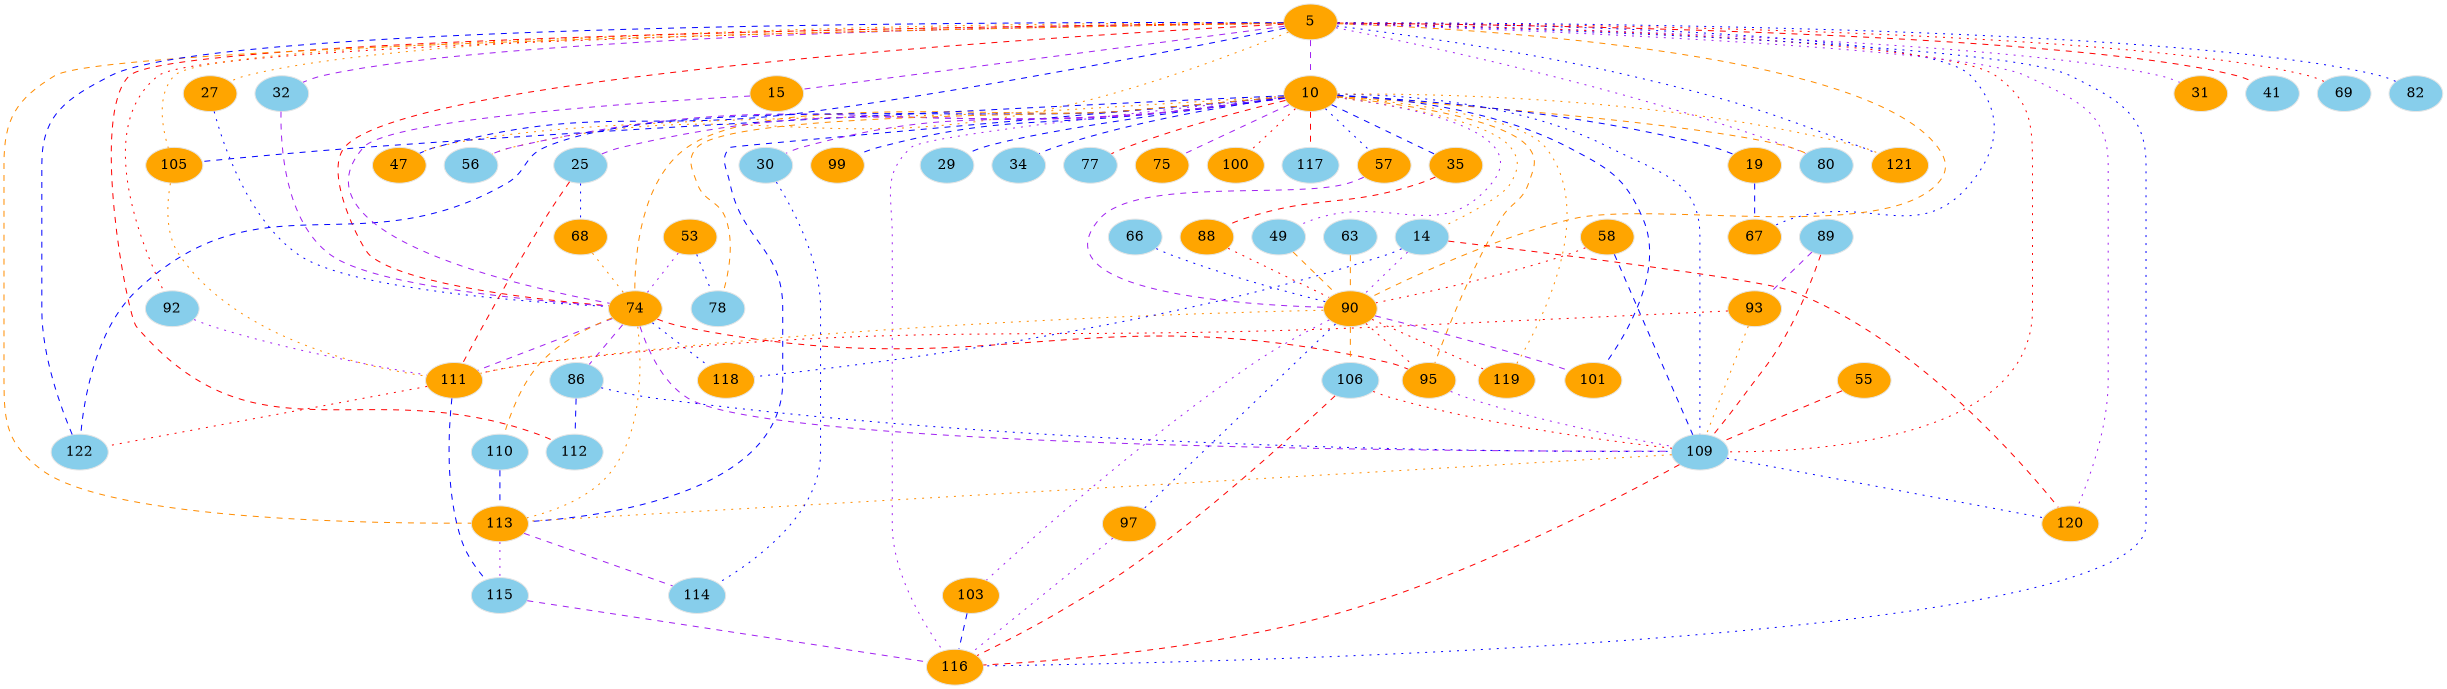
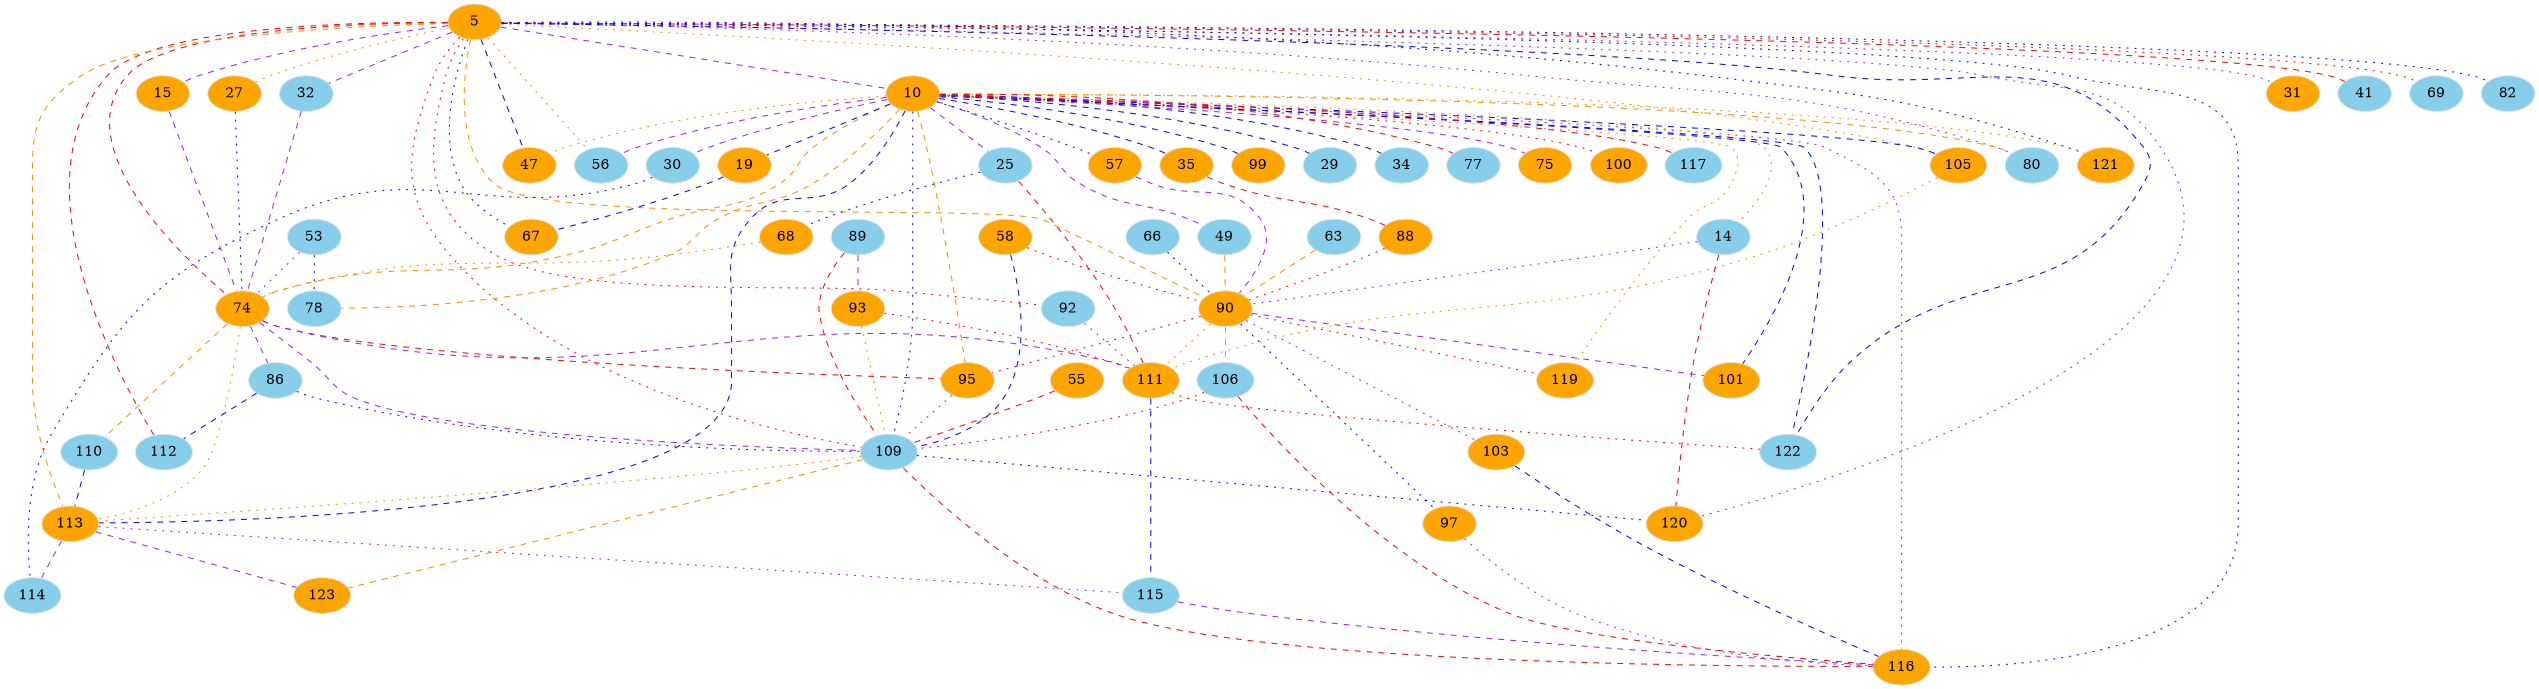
(1492, 182) -> (1066, 172)
(690, 237) -> (314, 237)
(726, 380) -> none
none -> (322, 596)
